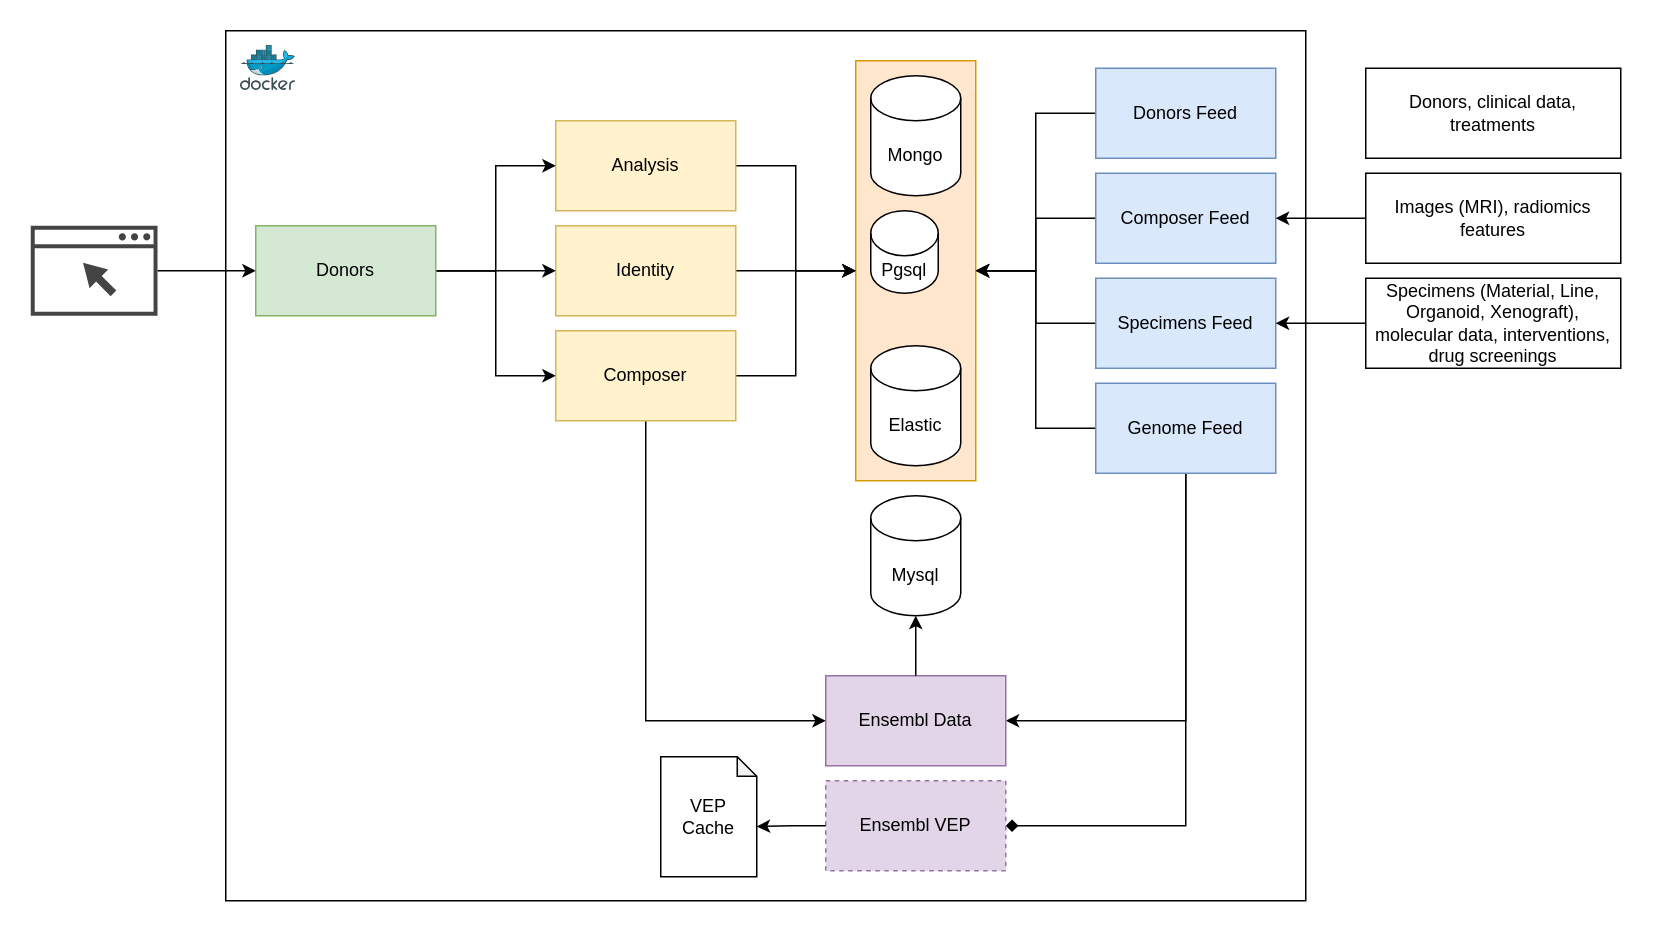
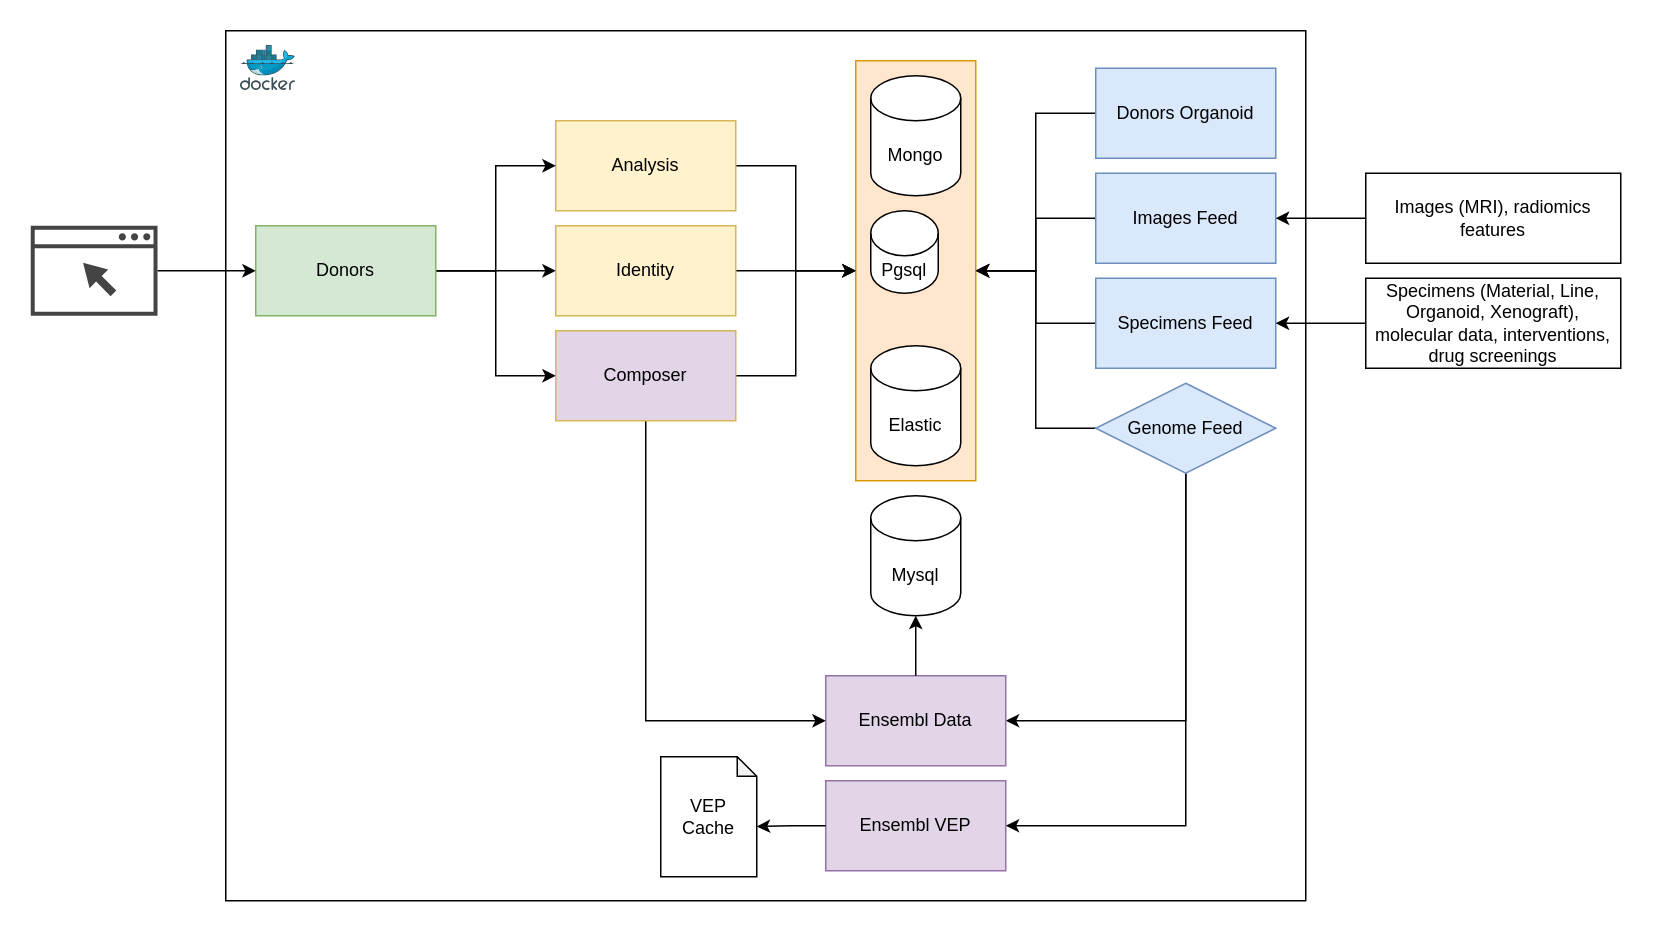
(1186, 113) -> (1186, 113)
(1493, 113) -> none
(1186, 218) -> (1186, 218)
(646, 376) -> (646, 376)
(1186, 428) -> (1186, 428)
(916, 826) -> (916, 826)
(1018, 826) -> (1017, 826)
